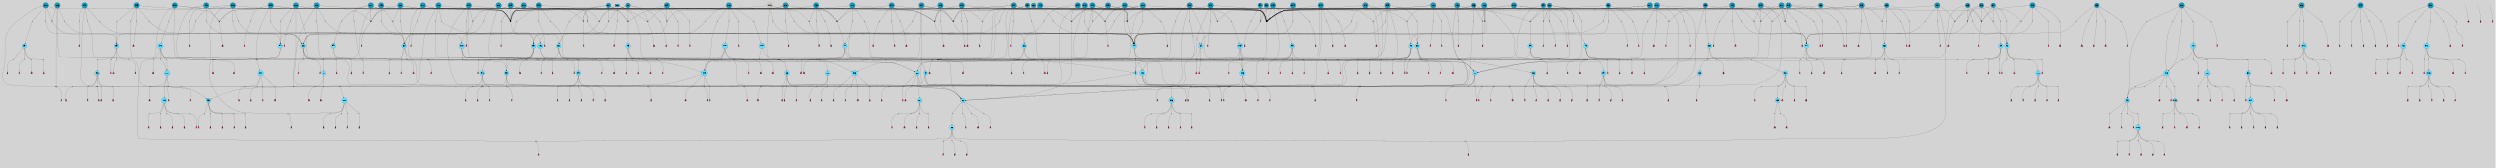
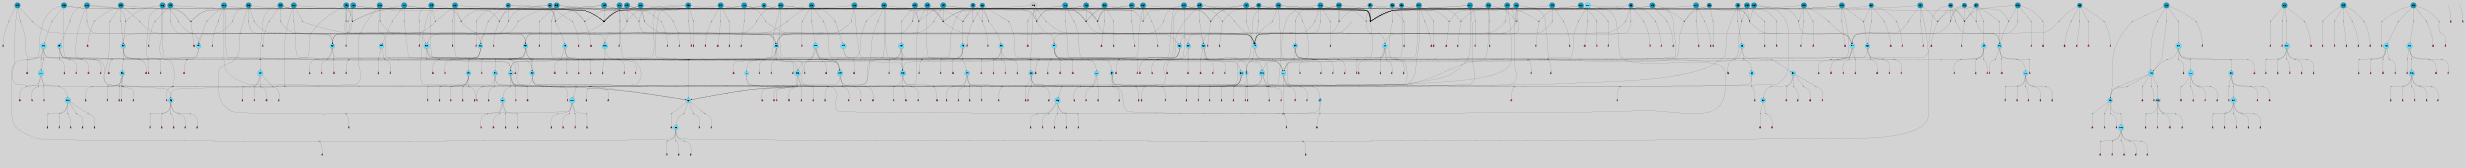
(617, 5) -> (455, 5)
(1657, 5) -> (1588, 5)
none -> (1320, 100)
